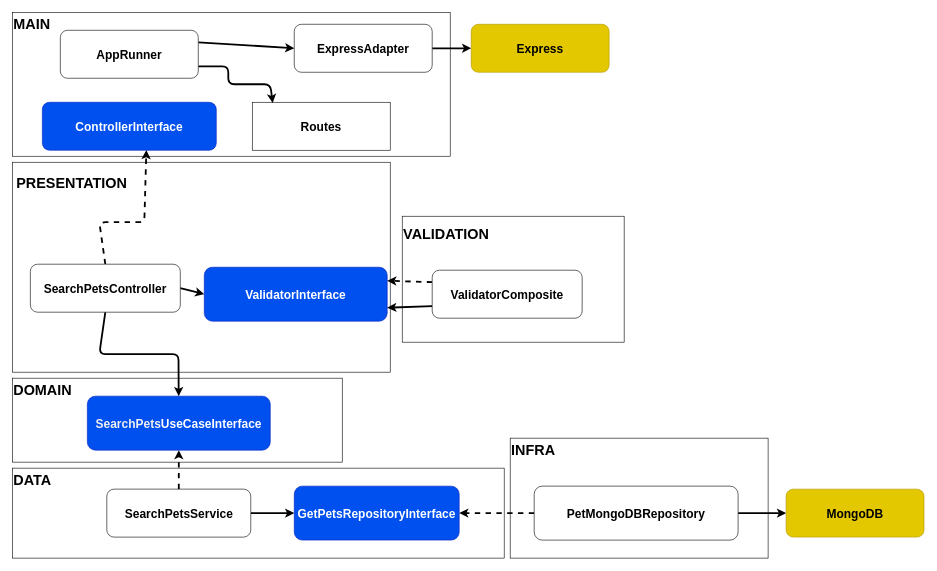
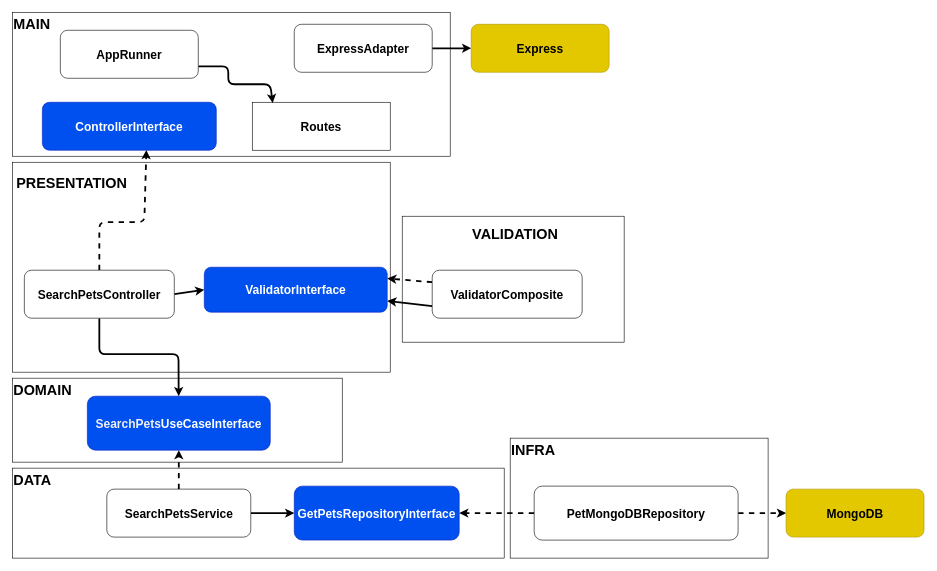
(243, 45) -> none
(432, 234) -> (501, 234)
(105, 288) -> (99, 294)
(296, 294) -> (296, 290)
(761, 513) -> (761, 513)
